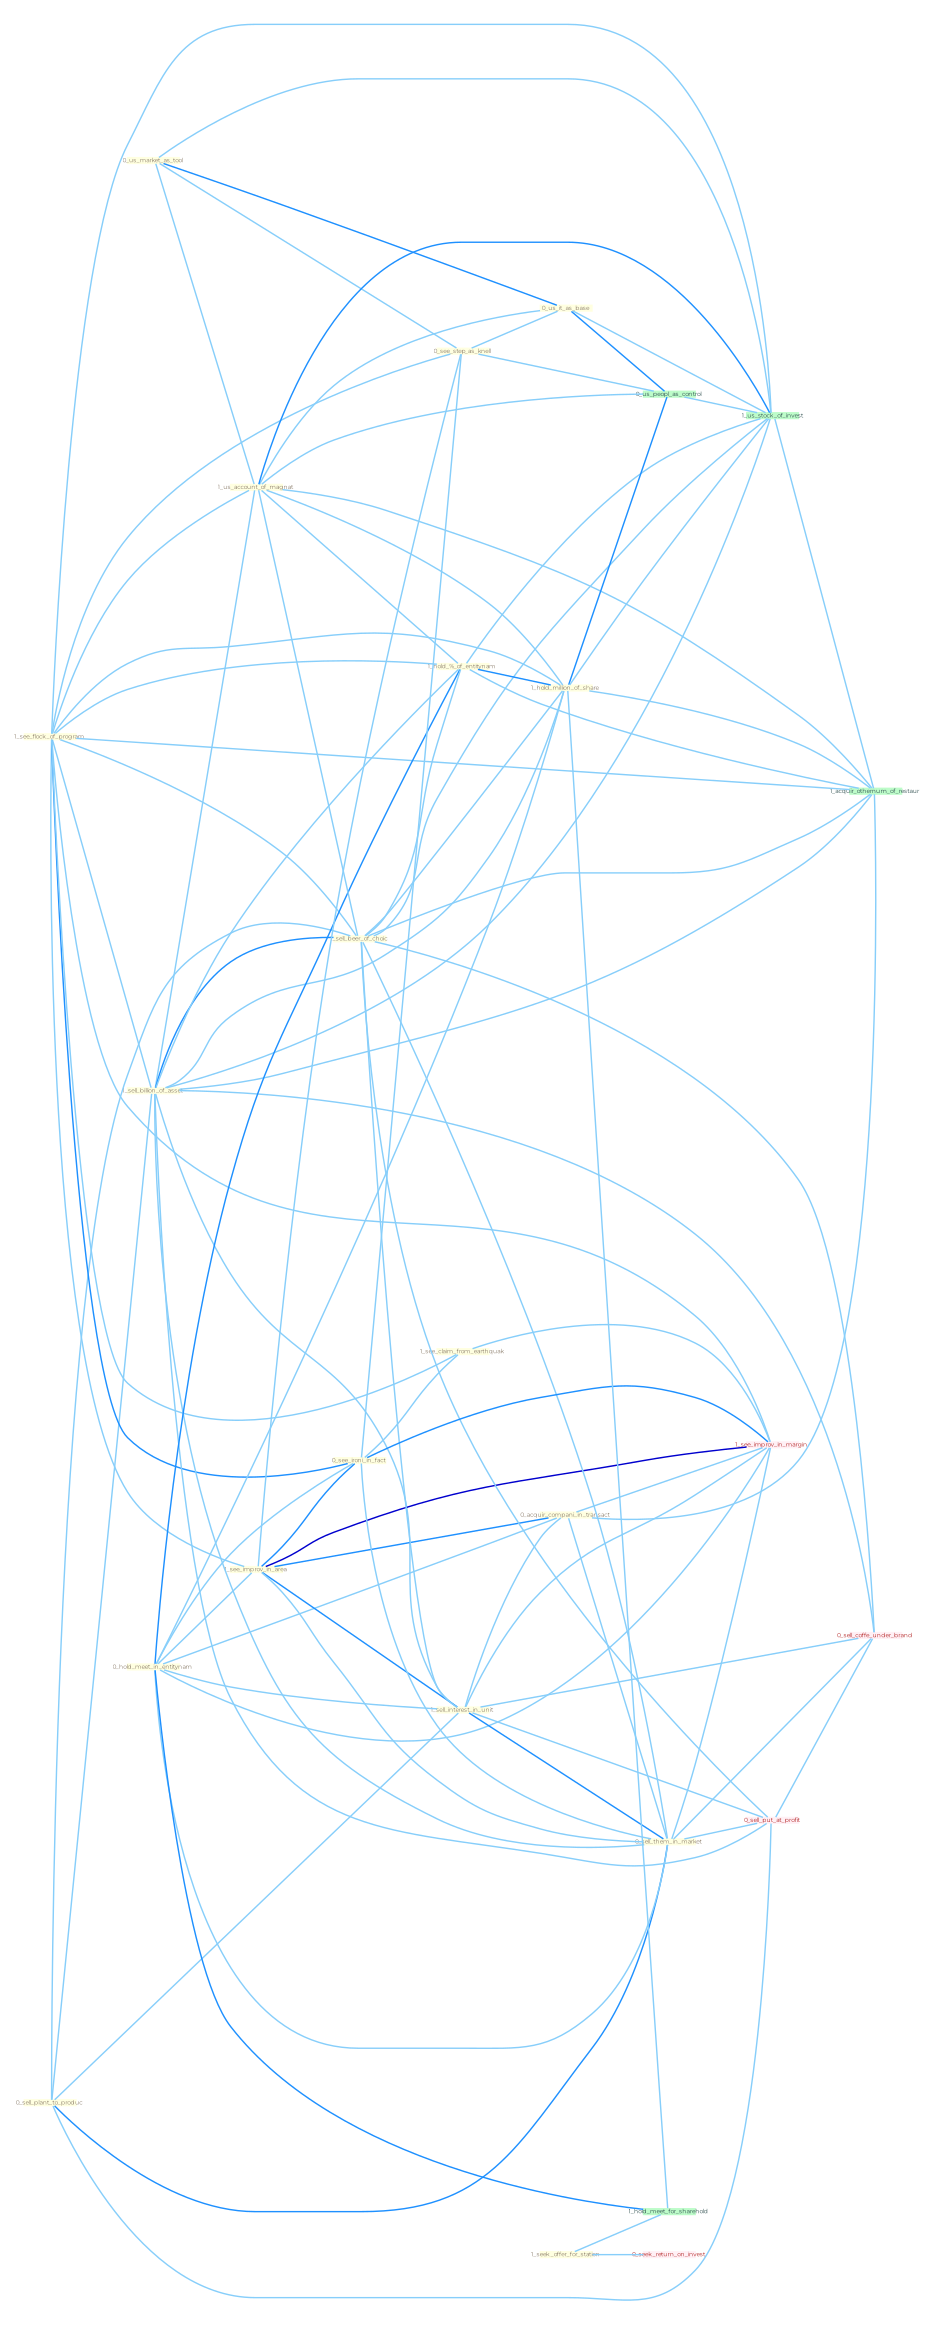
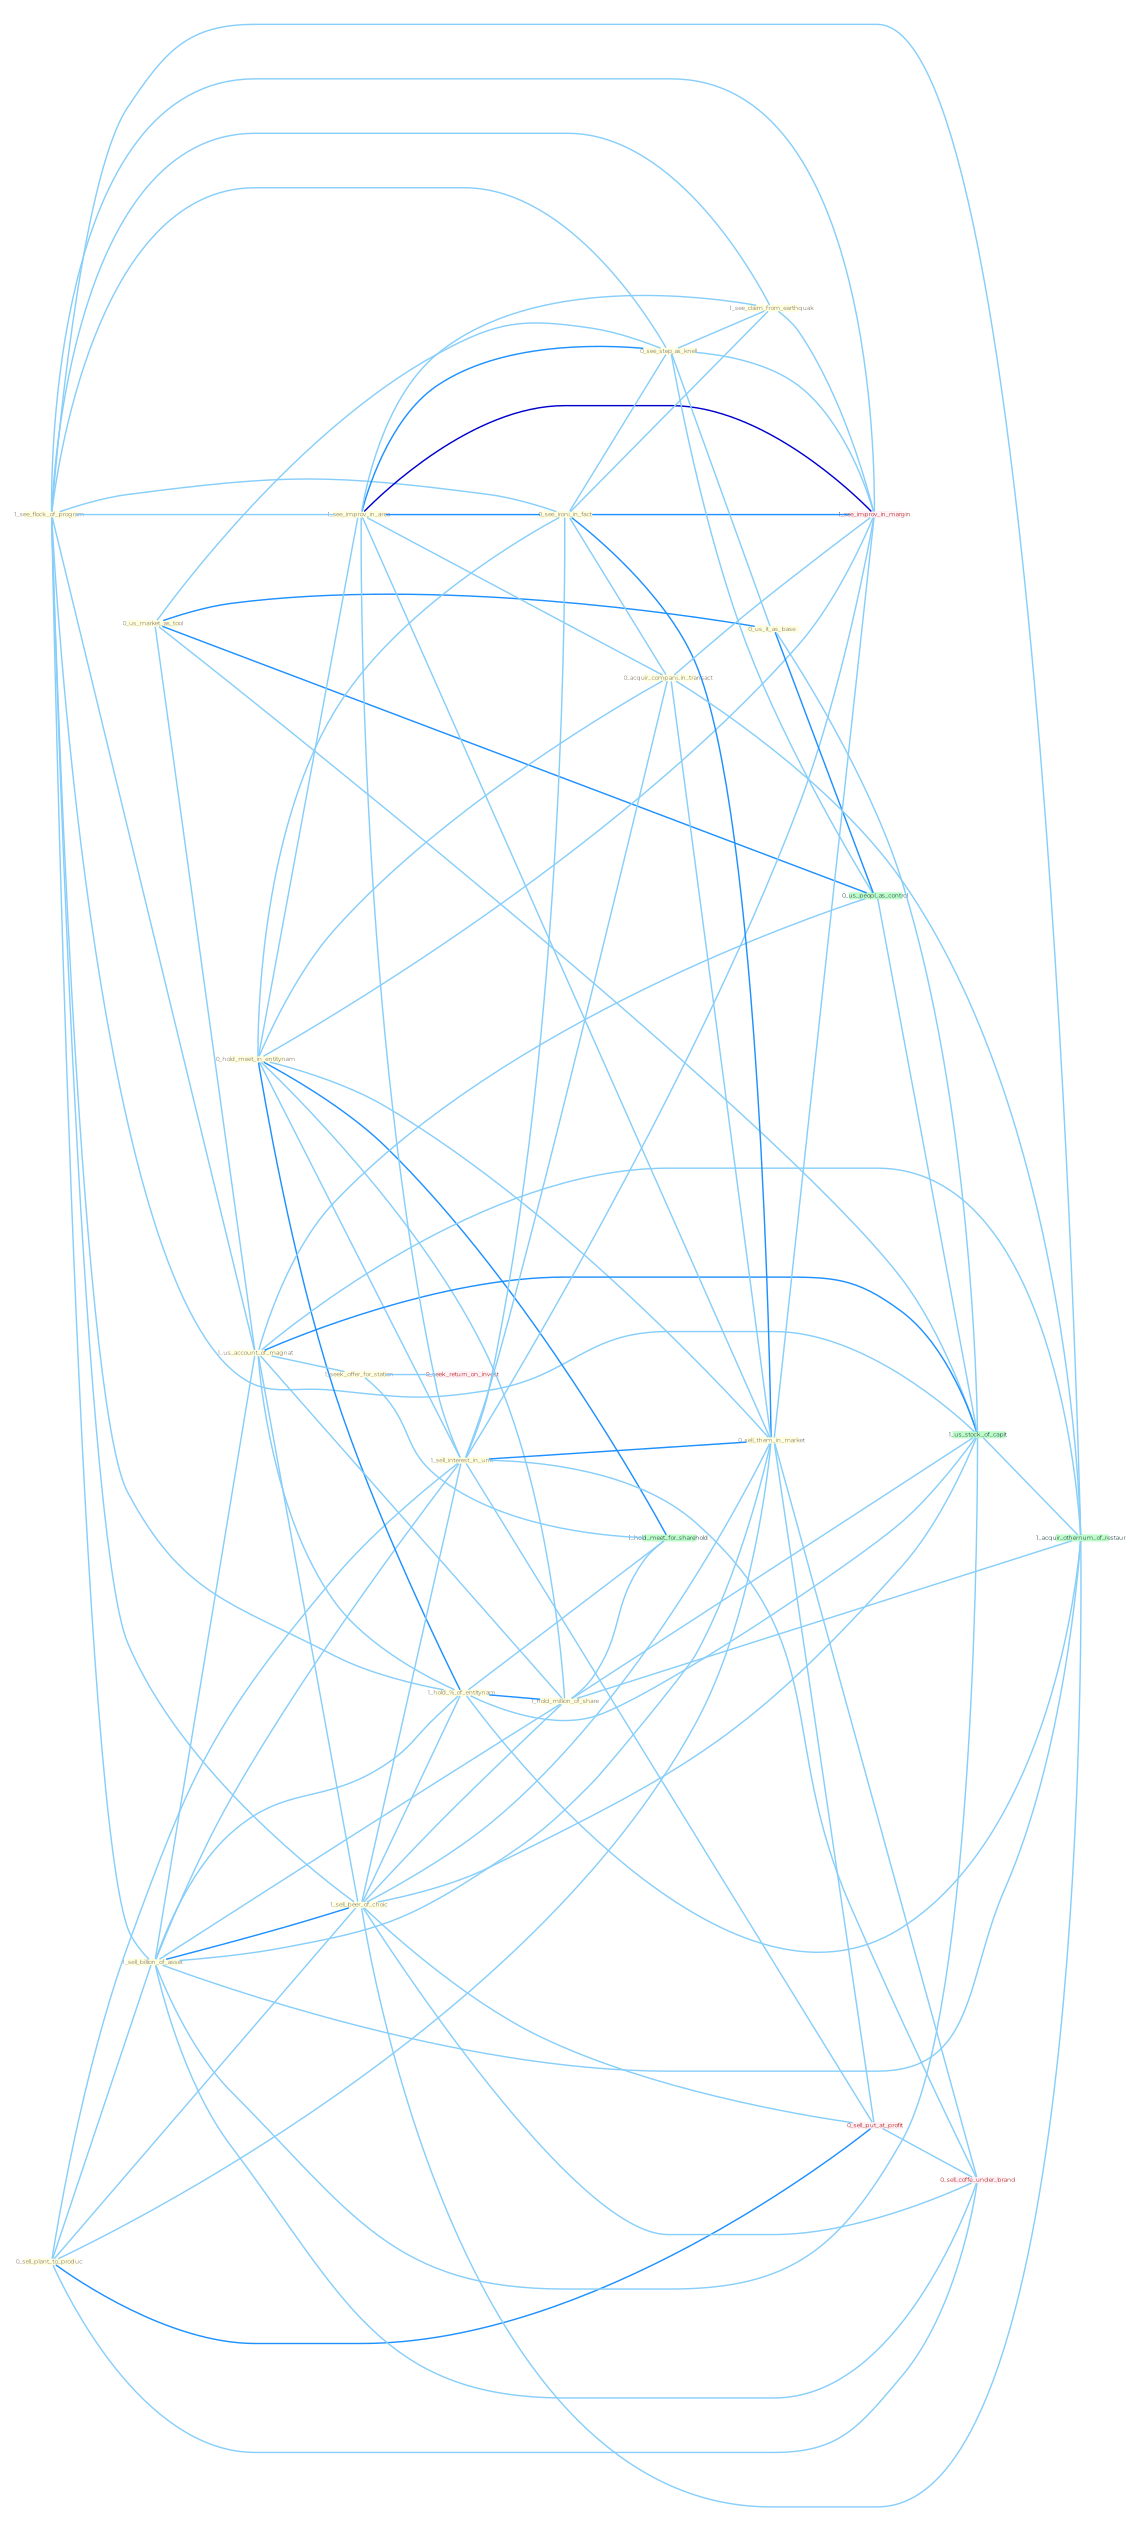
none -> (516, 313)
none -> (721, 330)
(375, 359) -> (308, 1364)
none -> (813, 399)
(773, 416) -> (979, 1435)
(618, 541) -> (515, 760)
none -> (618, 596)
(283, 641) -> none
(329, 955) -> (465, 370)
none -> (545, 991)
(95, 1323) -> (308, 479)
(398, 1545) -> (500, 589)
none -> (571, 1612)
(360, 1640) -> (379, 968)
(219, 1665) -> none
(416, 1691) -> (749, 976)
(449, 2196) -> (525, 1940)
(562, 2298) -> (479, 2327)
none -> (553, 2452)
